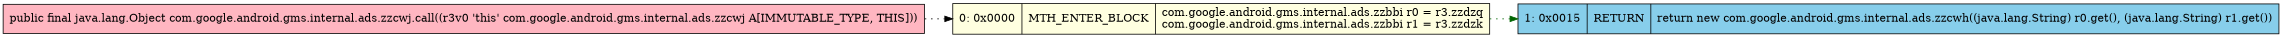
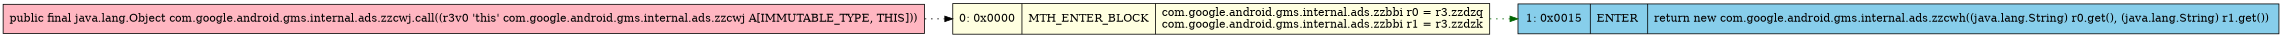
(1619, 18) -> (1617, 18)
